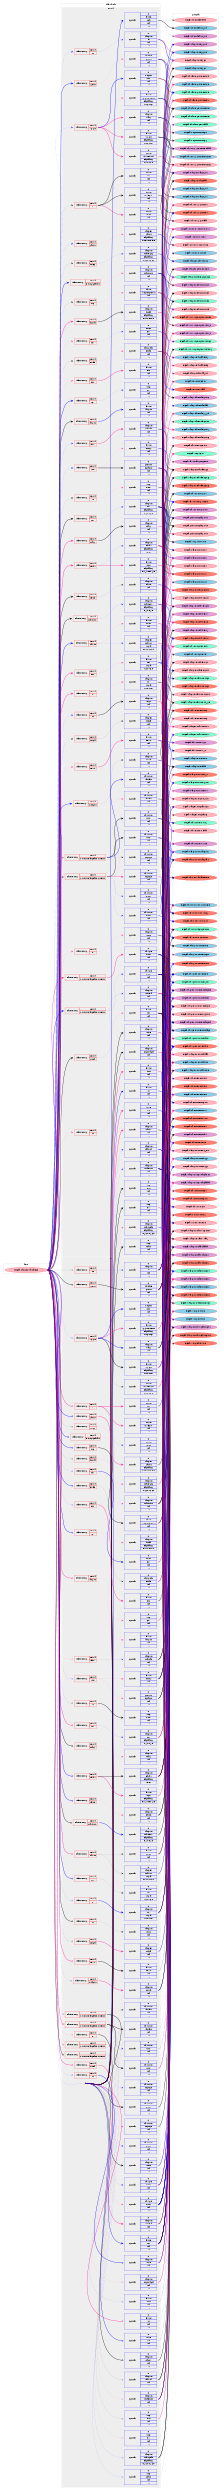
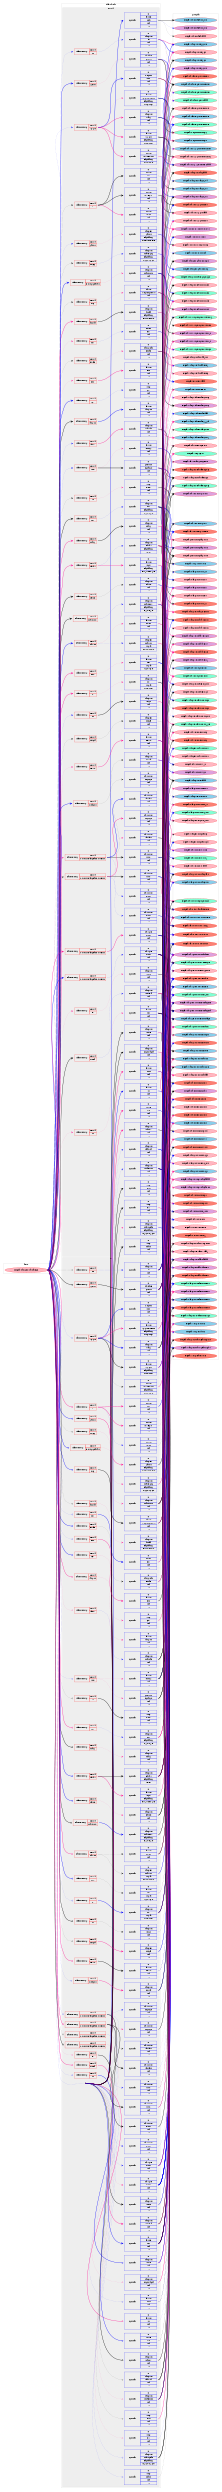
(196, 1006) -> (196, 963)
none -> (196, 1211)
